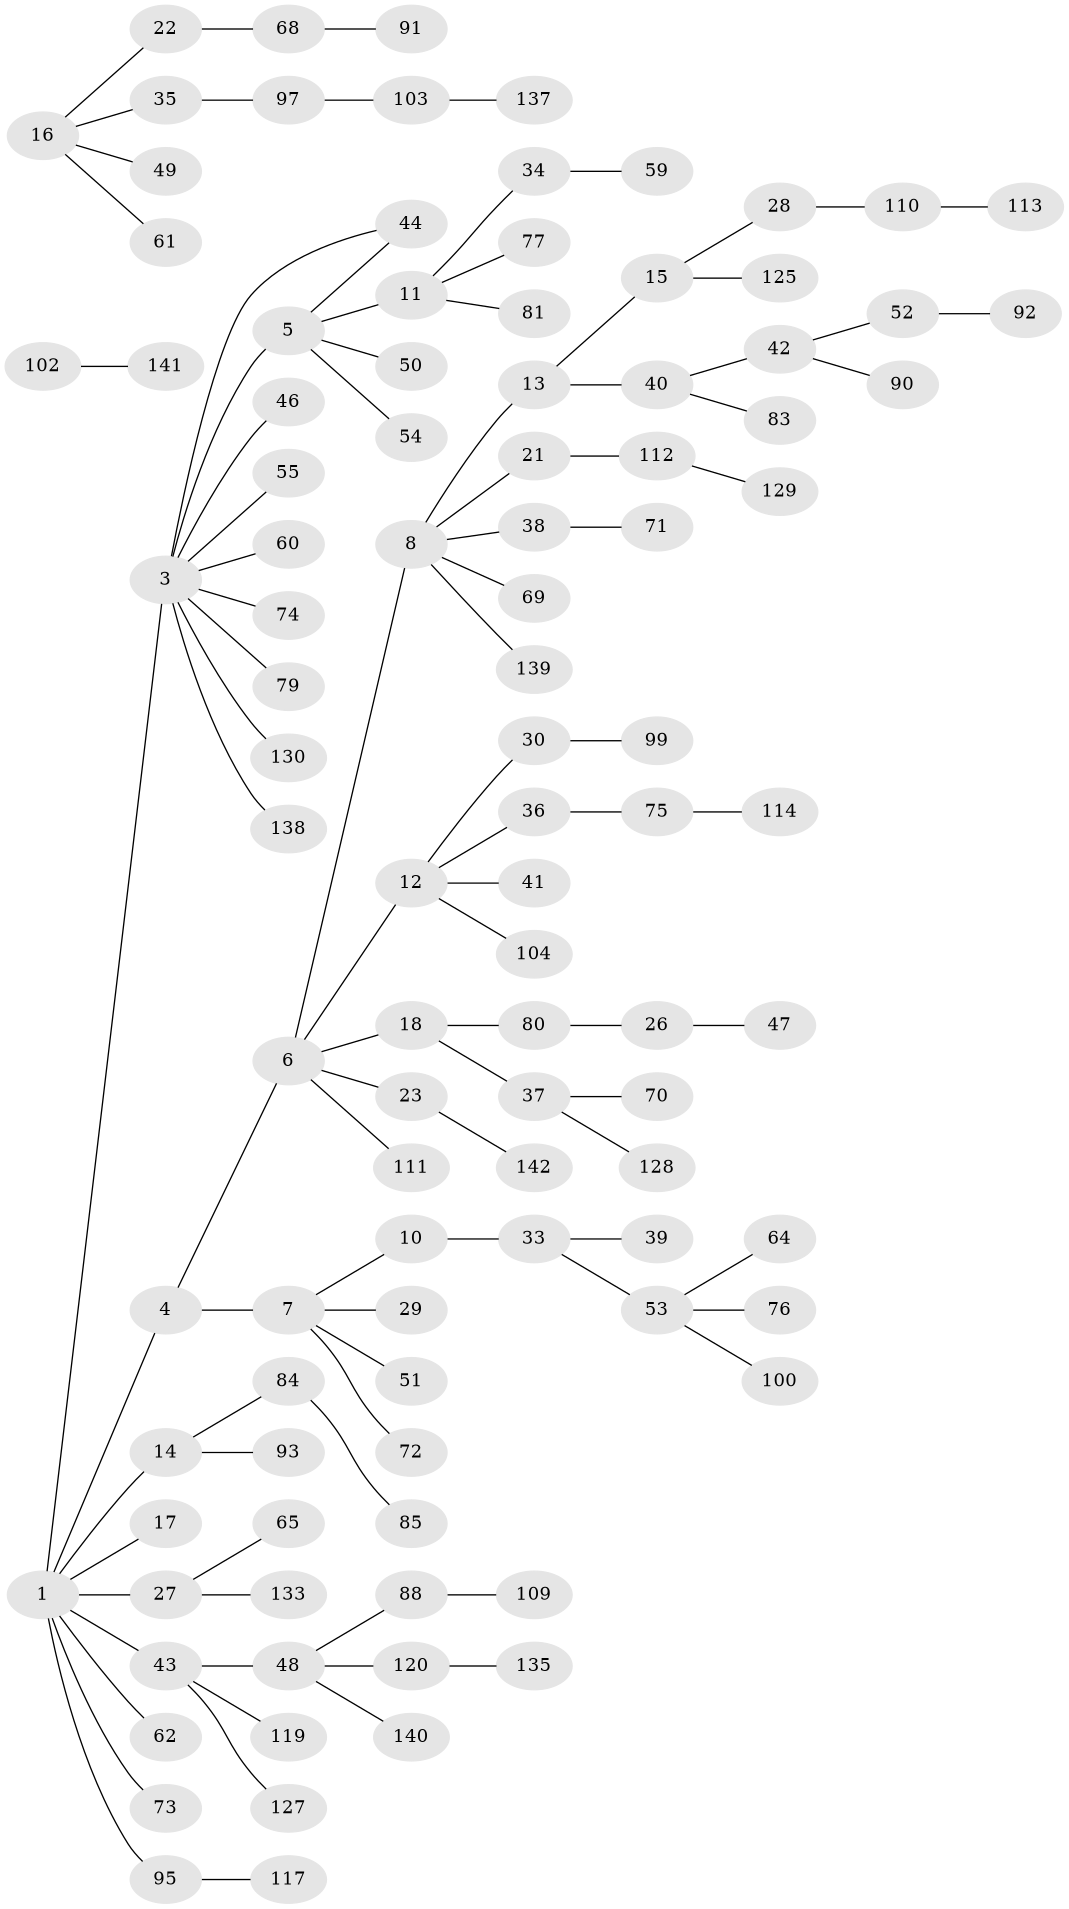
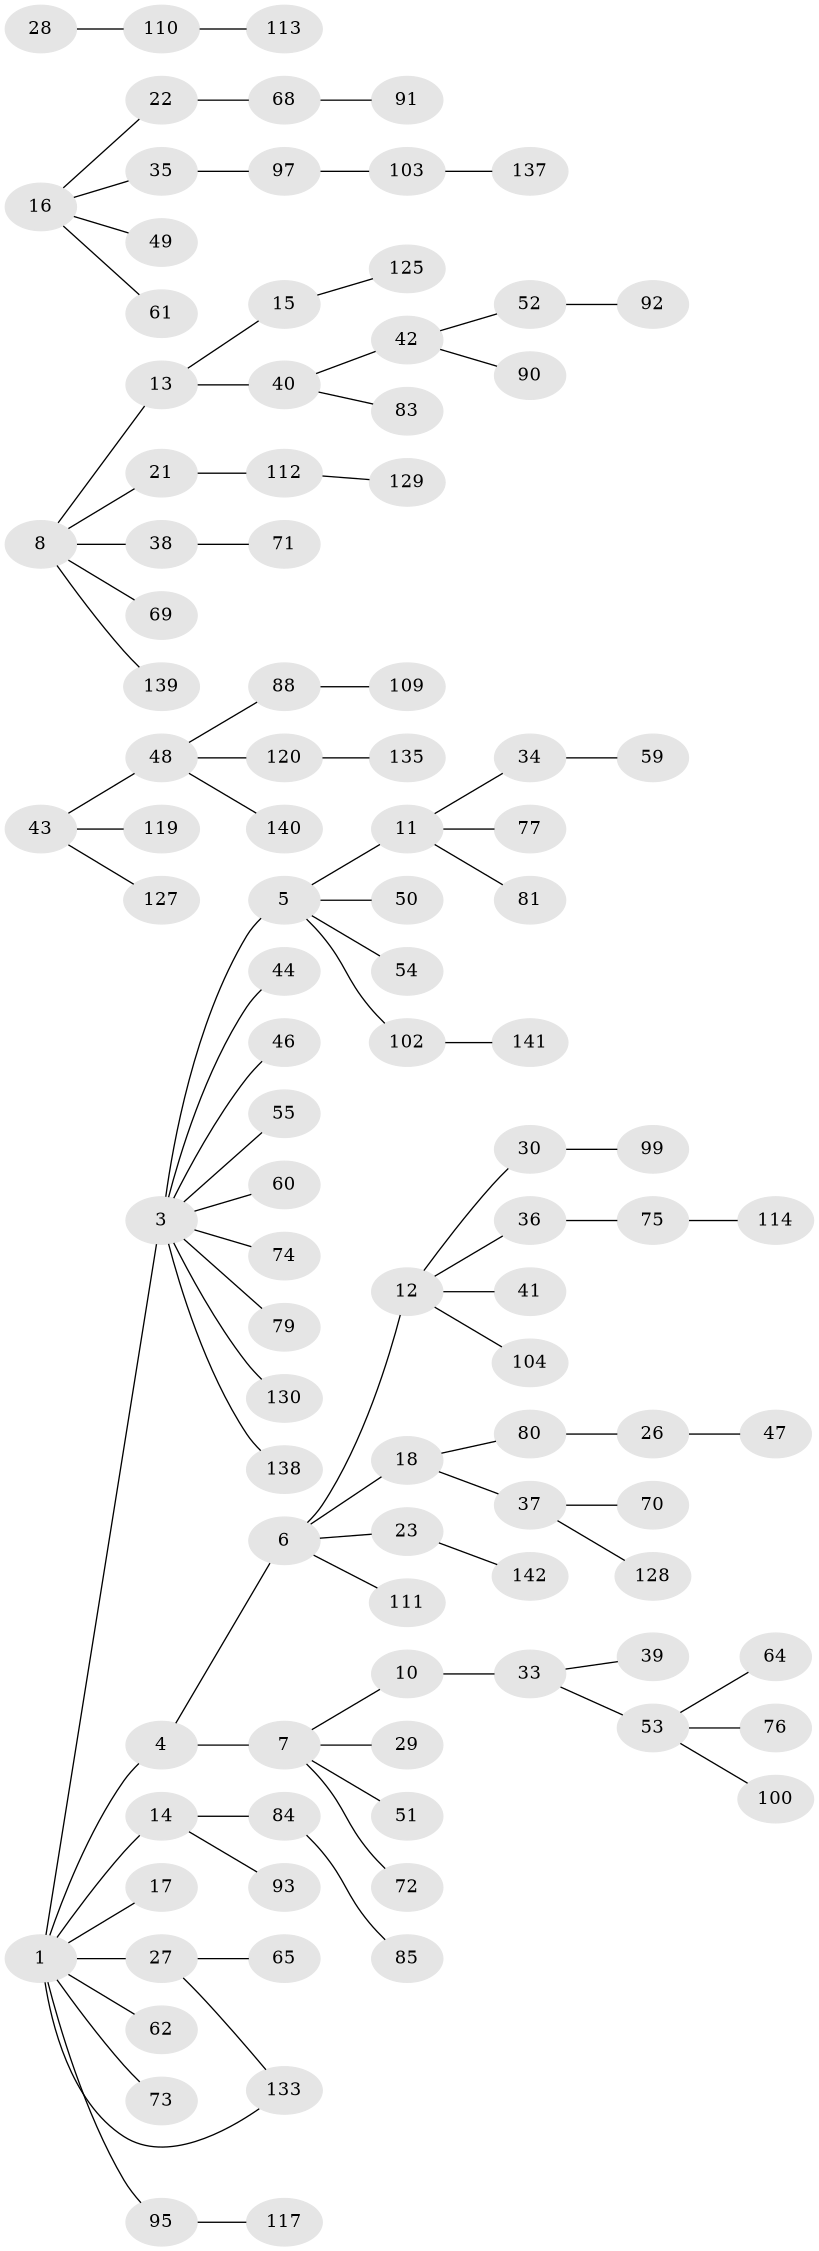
(719, 242) -> none
(350, 278) -> (346, 971)
(350, 803) -> none
(104, 1630) -> (111, 2127)
